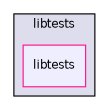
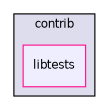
(54, 25) -> (54, 25)
